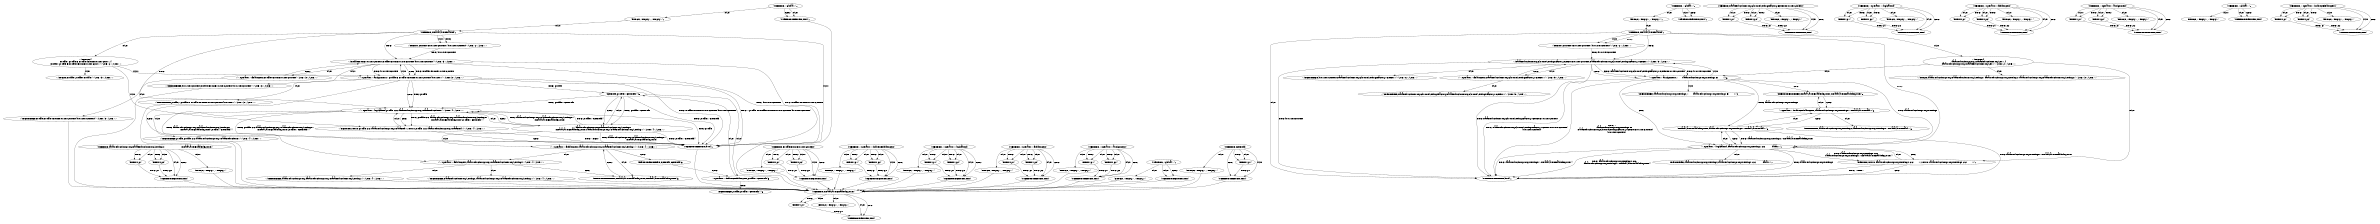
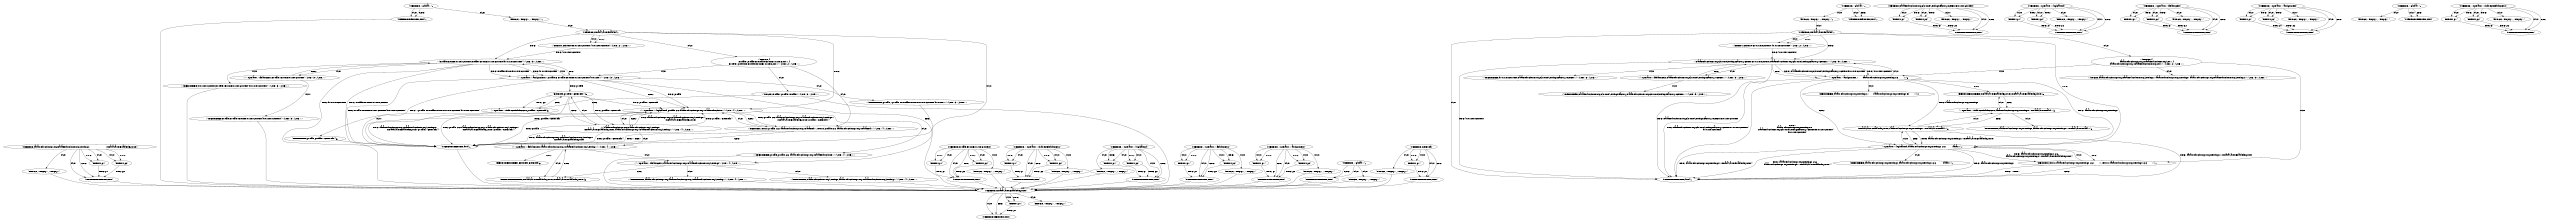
none -> (1068, 115)
(732, 139) -> (558, 102)
(739, 139) -> (541, 102)
(699, 170) -> (647, 98)
(743, 185) -> (379, 119)
none -> (525, 186)
